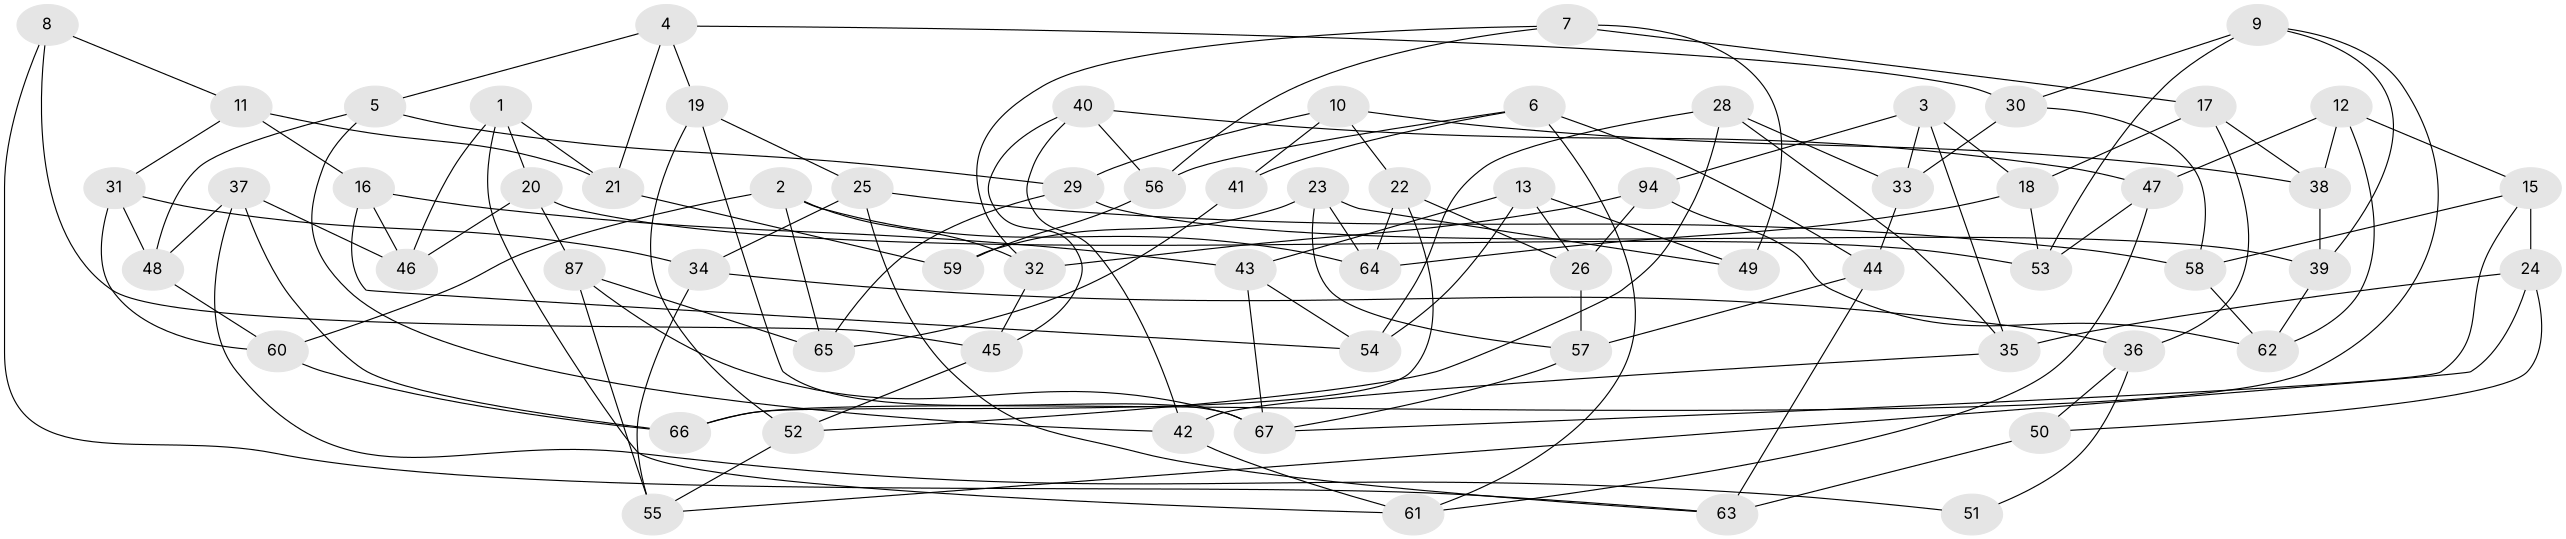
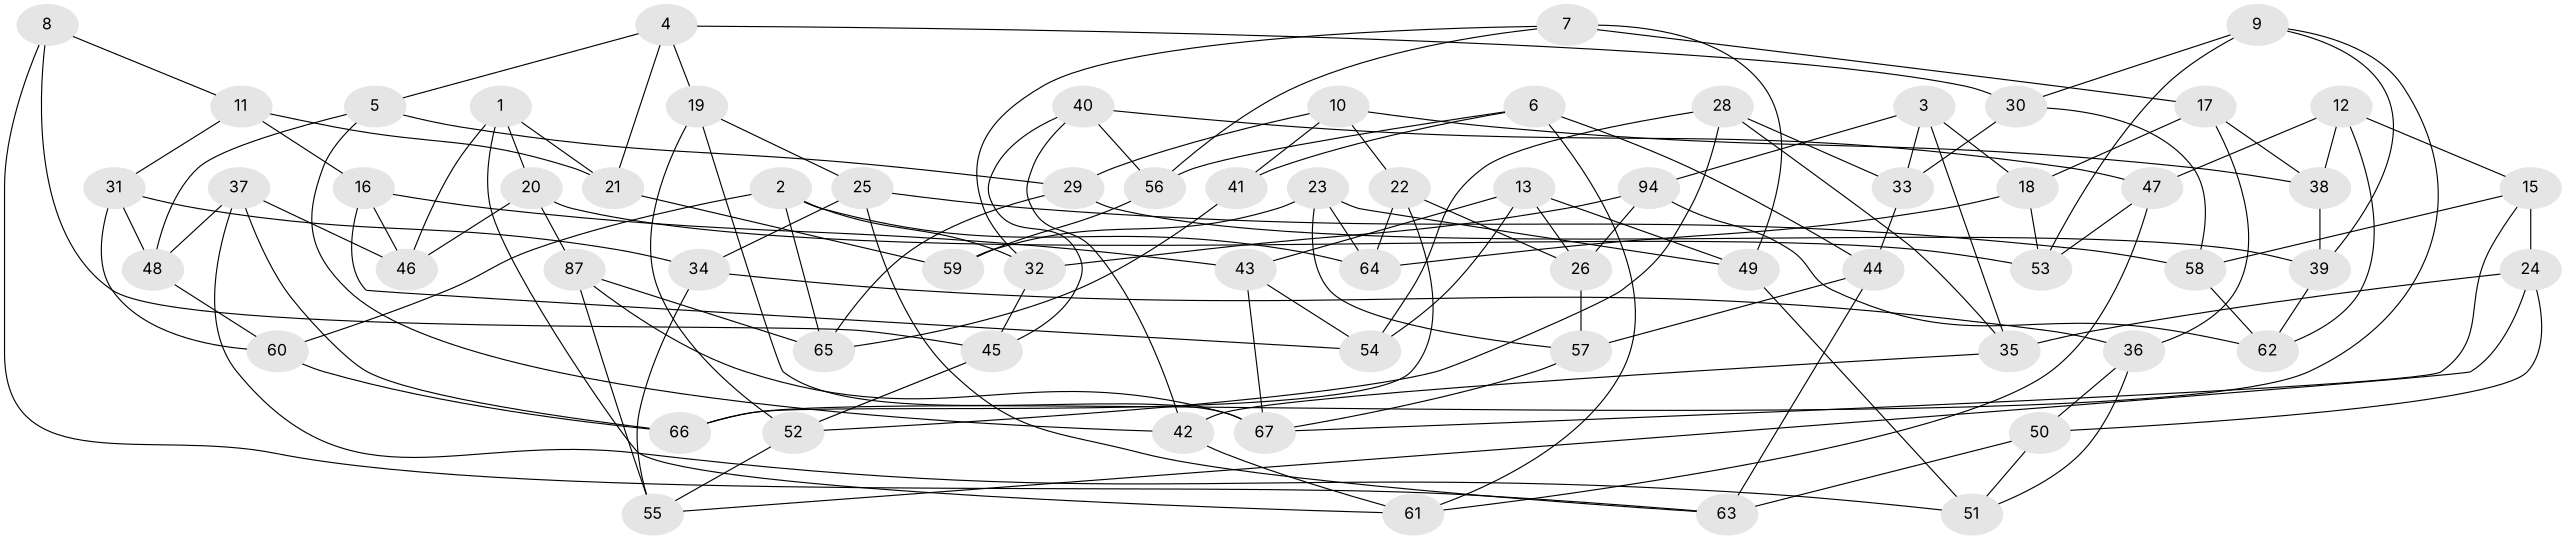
none -> (1860, 392)
none -> (2006, 474)
